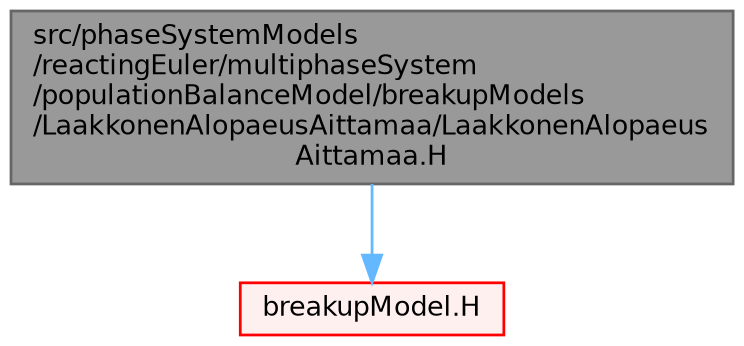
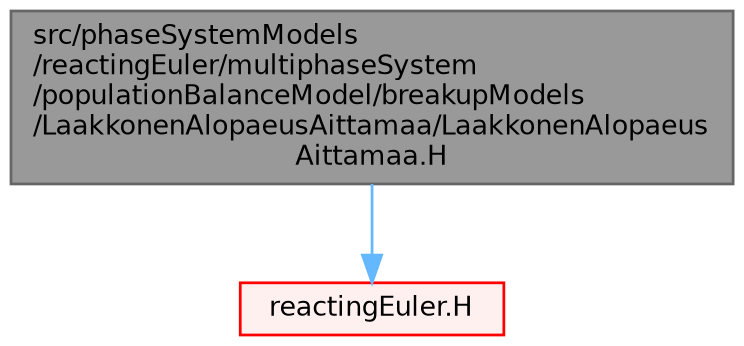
(372, 309) -> (372, 309)
